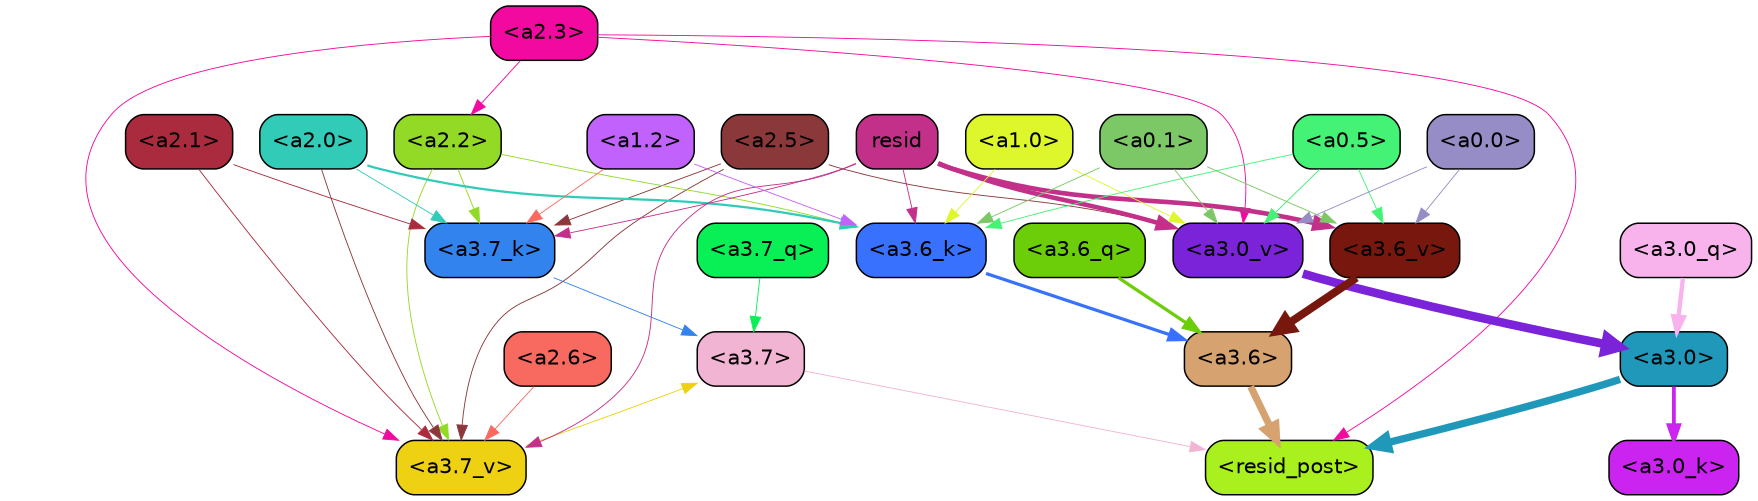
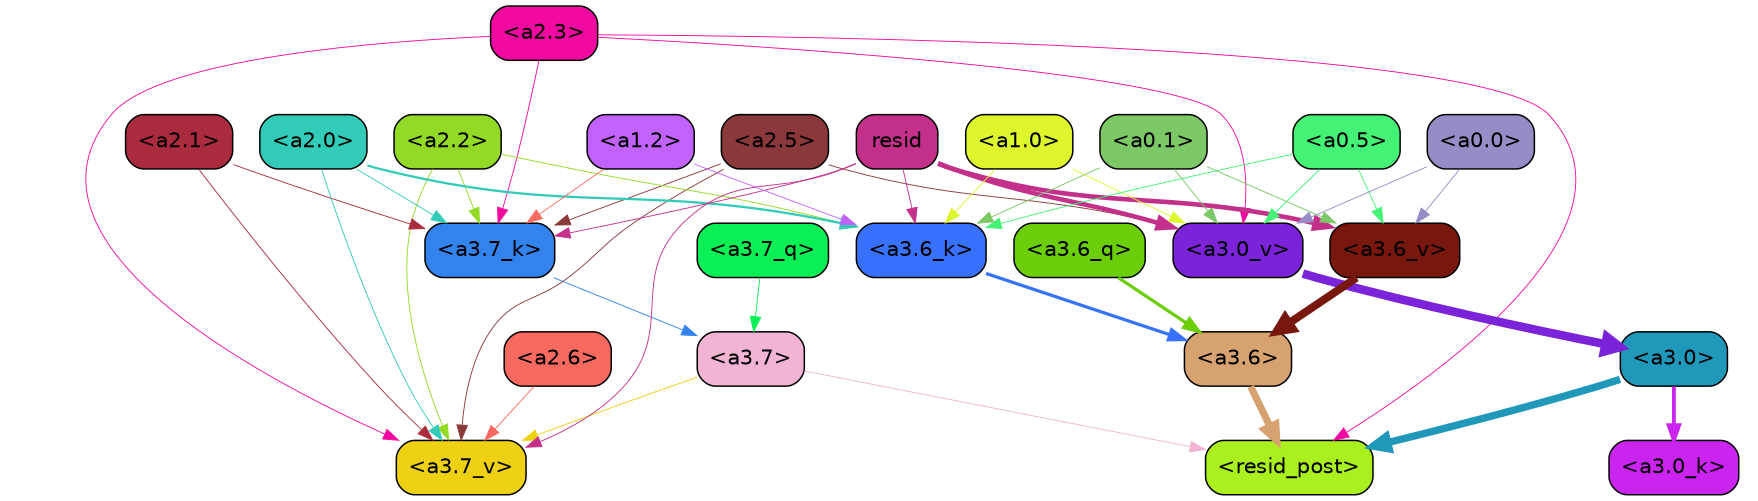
(501, 82) -> (522, 135)
(1686, 250) -> none
(370, 302) -> (370, 302)
(605, 417) -> (621, 404)
